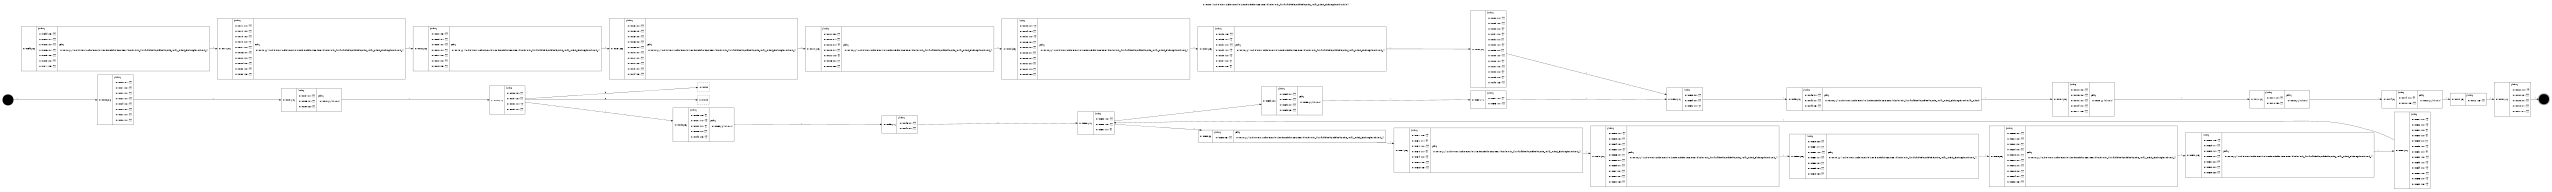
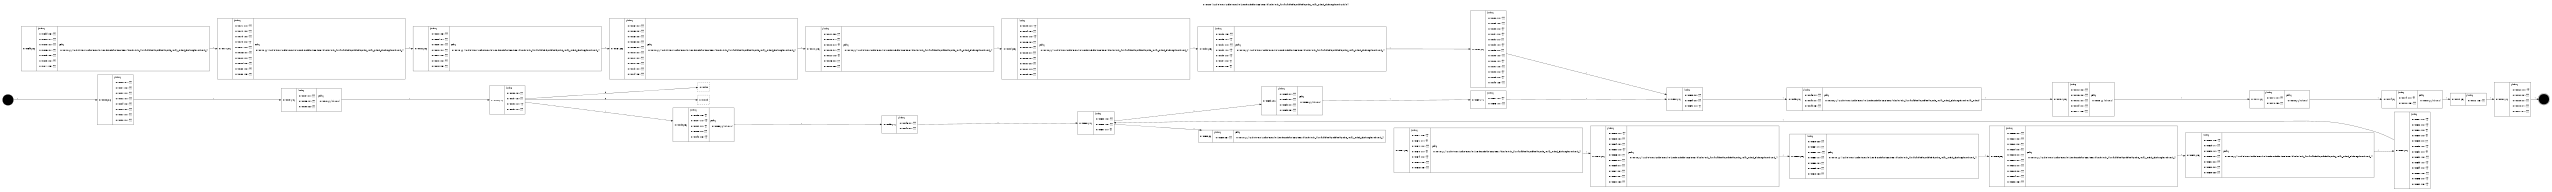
(1385, 143) -> none
